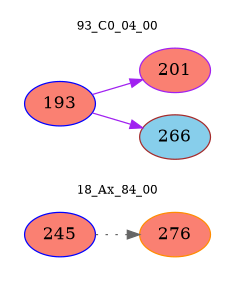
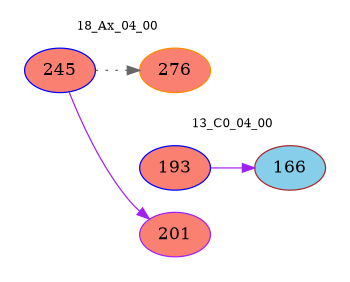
(118, 27) -> (233, 124)
(112, 89) -> (99, 155)
(175, 137) -> (290, 168)
(118, 191) -> (118, 27)
